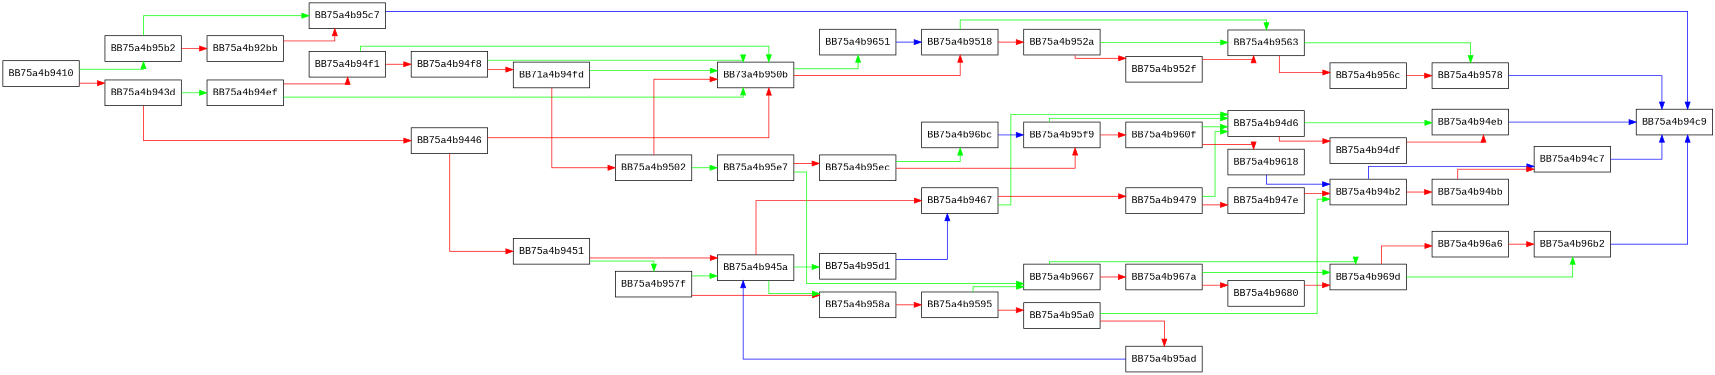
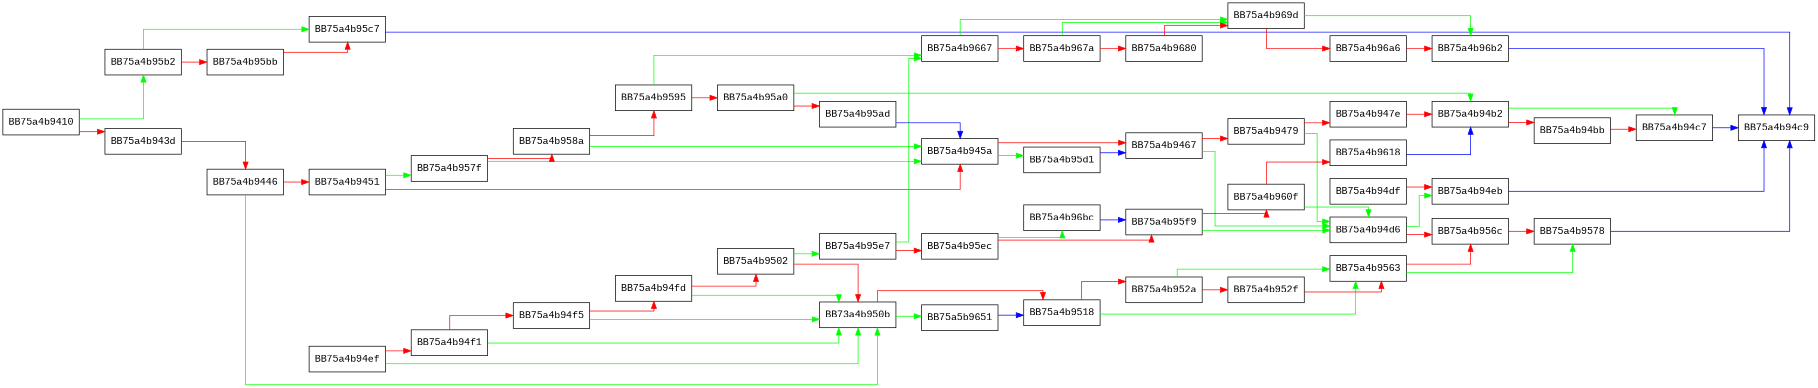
(858, 42) -> (960, 318)
(245, 49) -> (245, 62)
(449, 64) -> (551, 316)
(551, 75) -> (654, 288)
(190, 93) -> none
(650, 138) -> (491, 385)
(1299, 141) -> (1416, 235)
(1441, 166) -> (1592, 108)
(784, 294) -> (752, 146)
